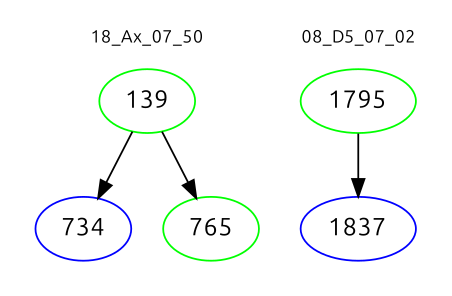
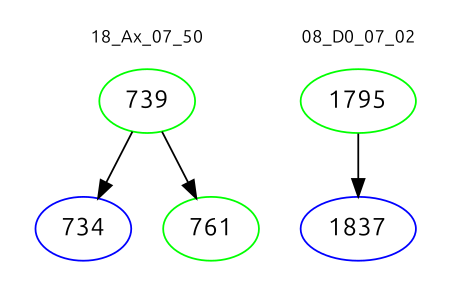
(359, 38) -> (359, 38)
(147, 101) -> (147, 101)
(211, 229) -> (211, 229)
